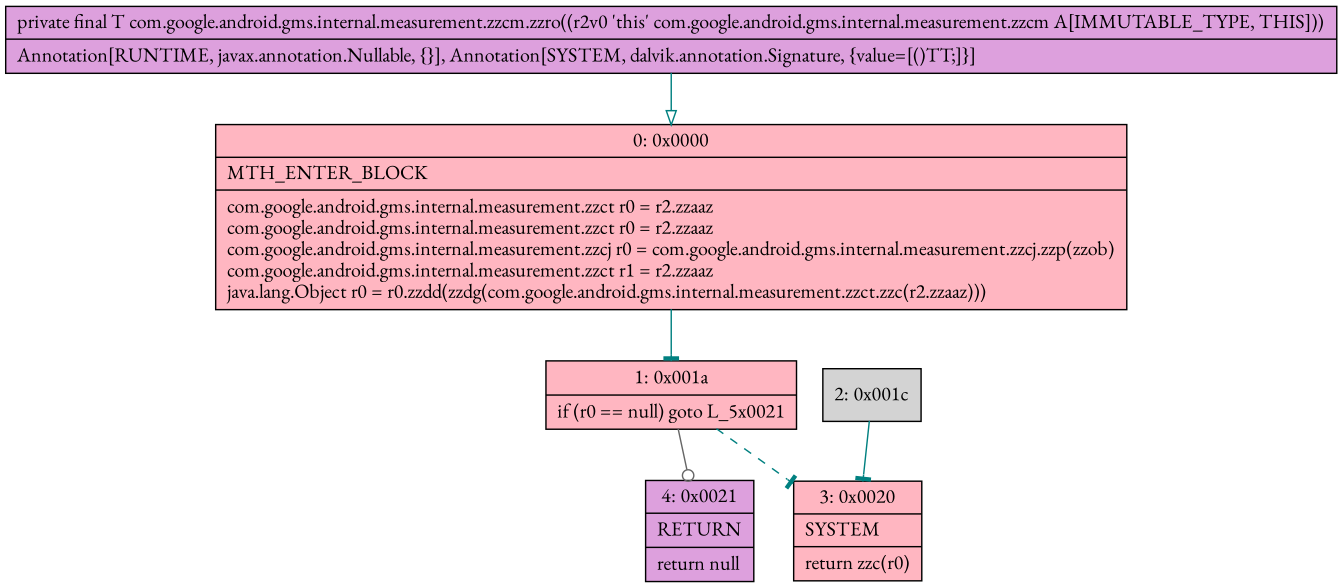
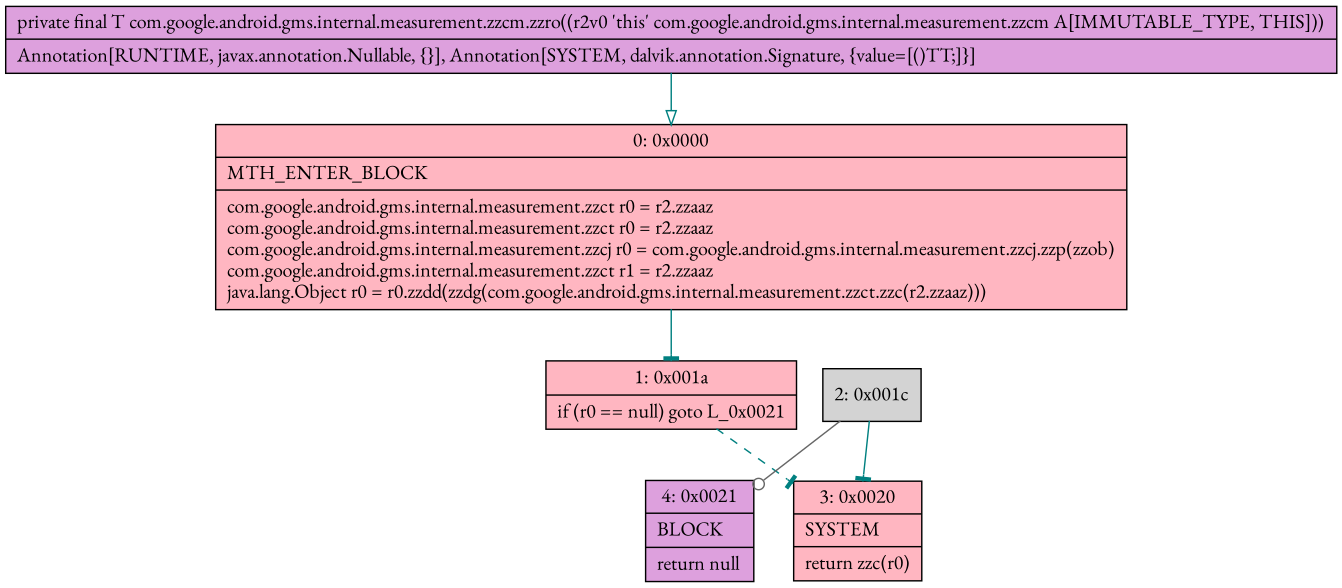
(671, 411) -> (671, 411)
(683, 449) -> (802, 451)
(700, 530) -> (690, 530)
